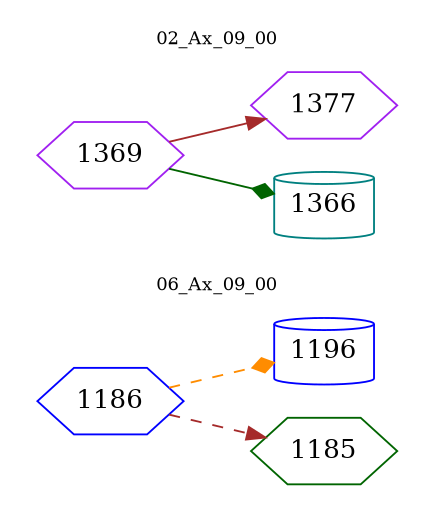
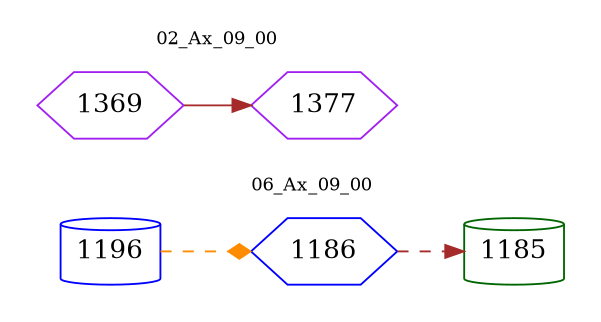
(324, 205) -> none
(211, 378) -> (194, 251)
(324, 451) -> (514, 251)
